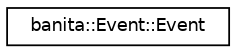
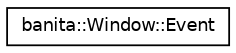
(118, 27) -> (118, 27)
